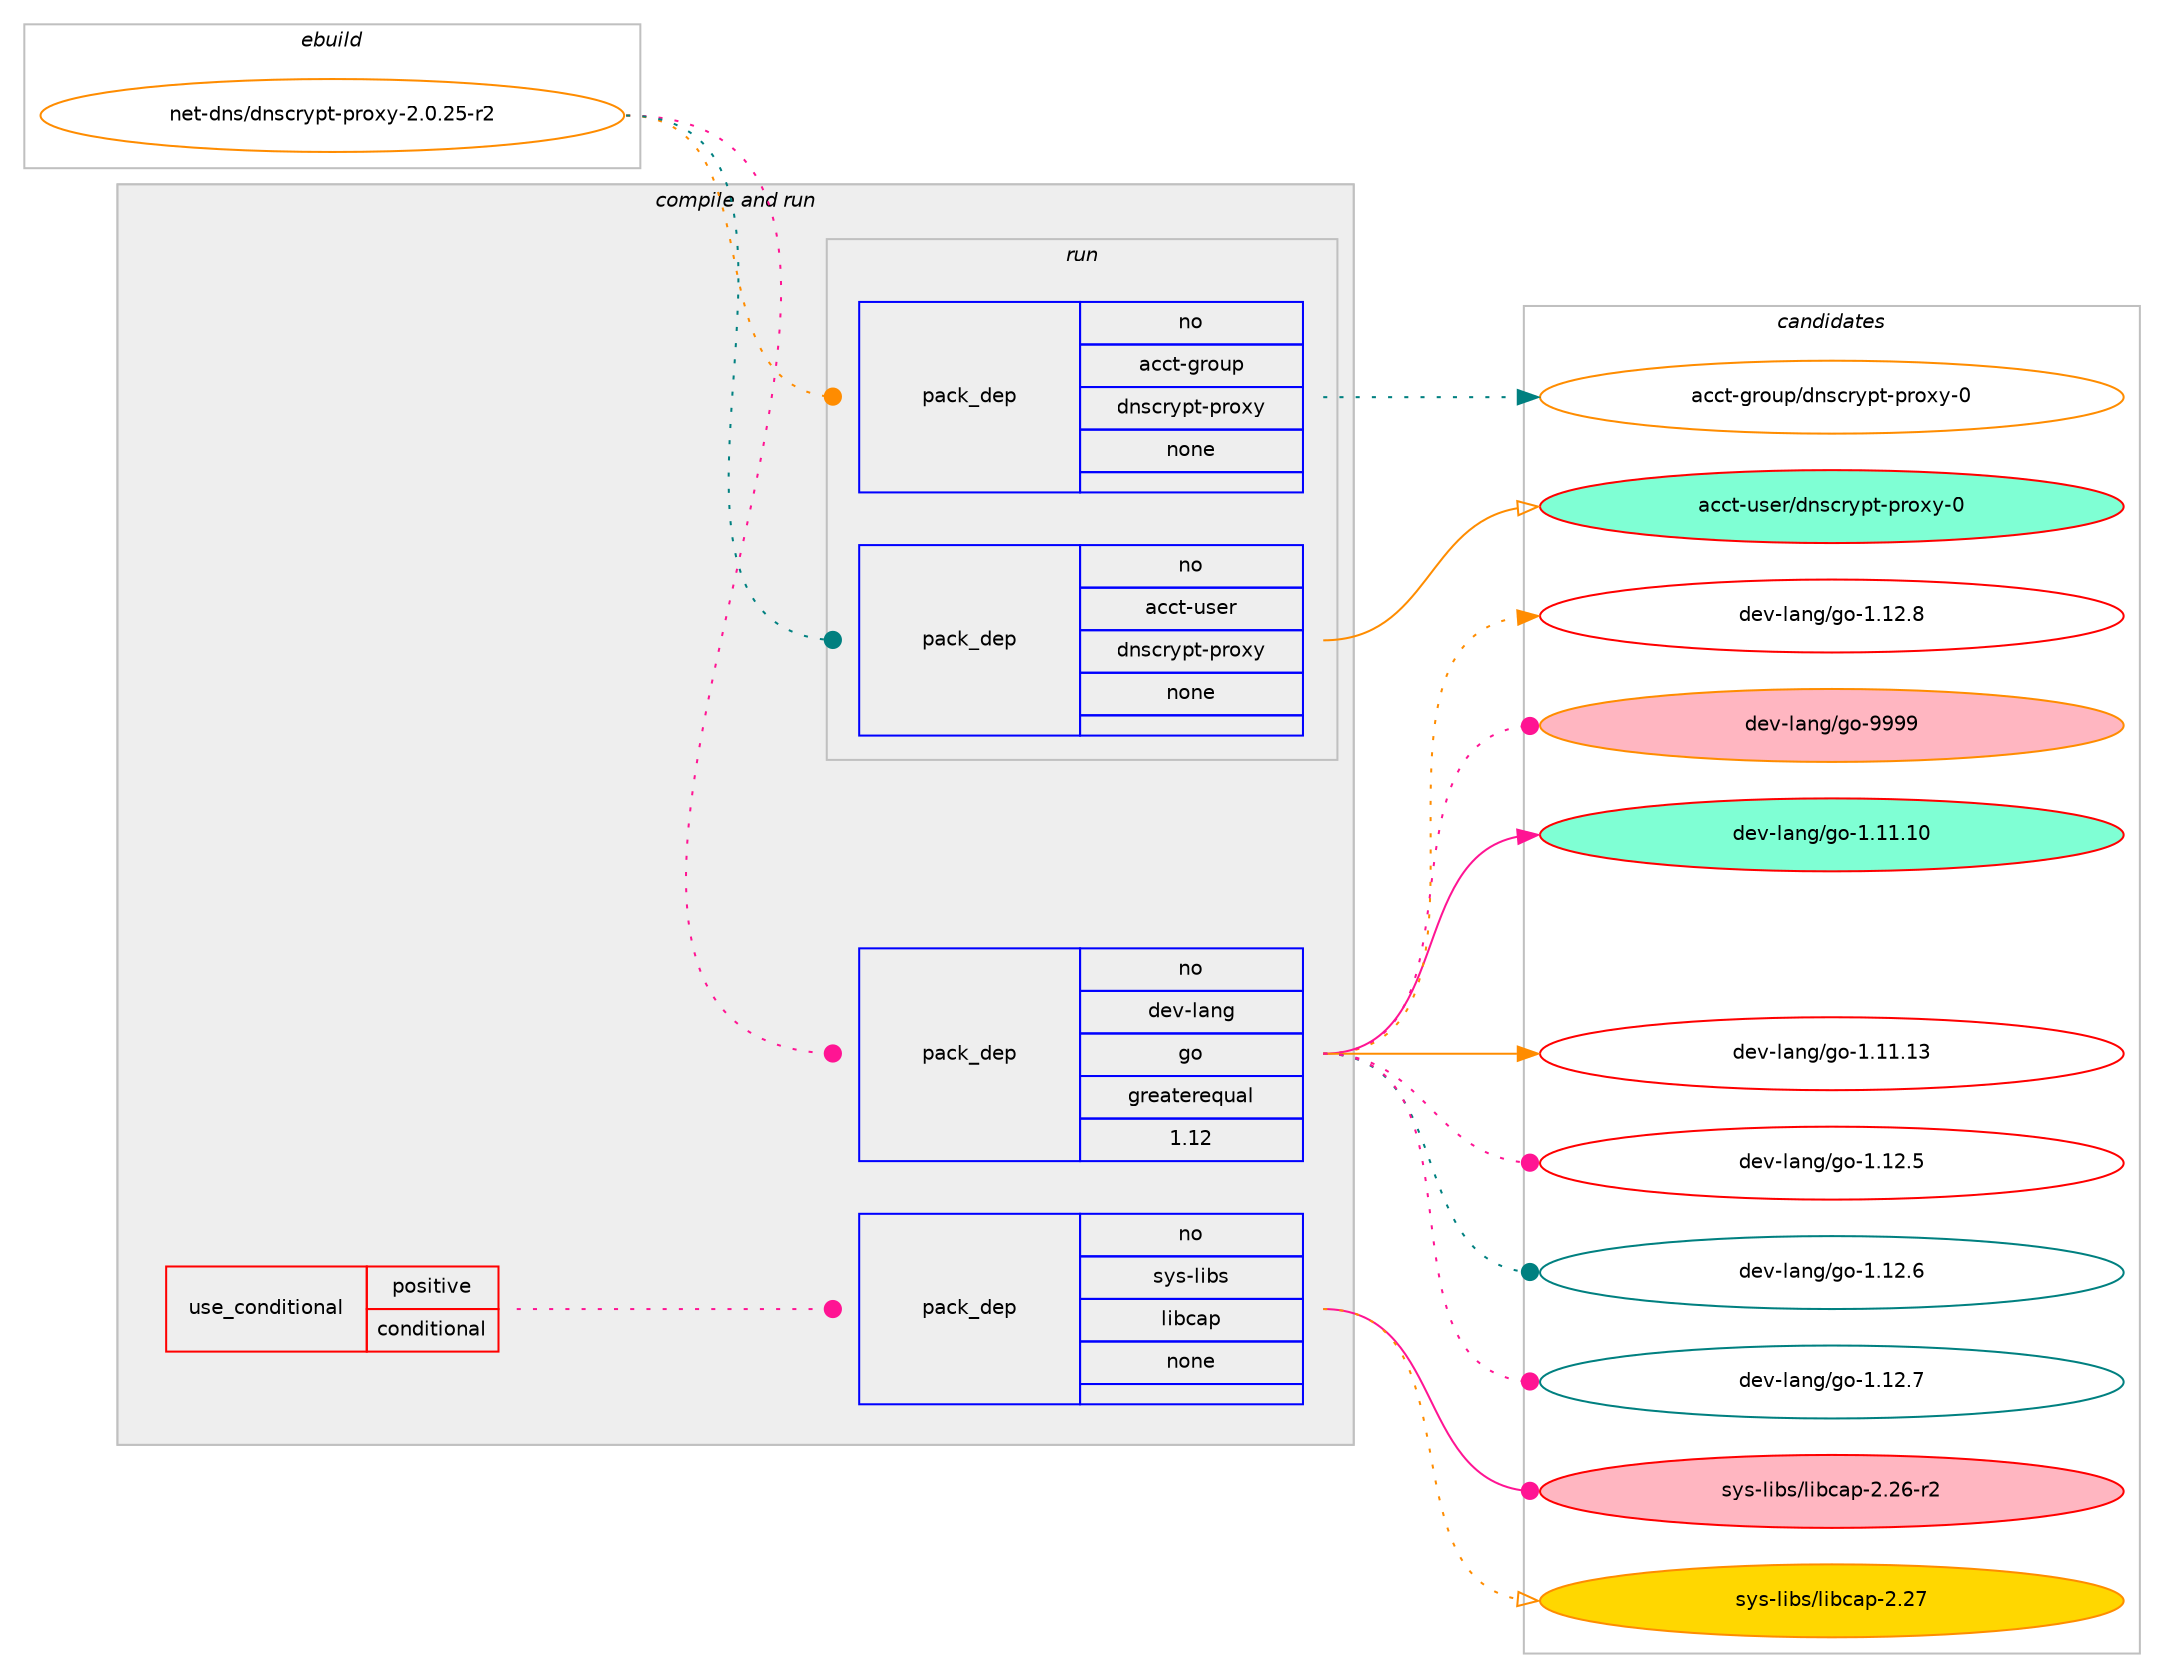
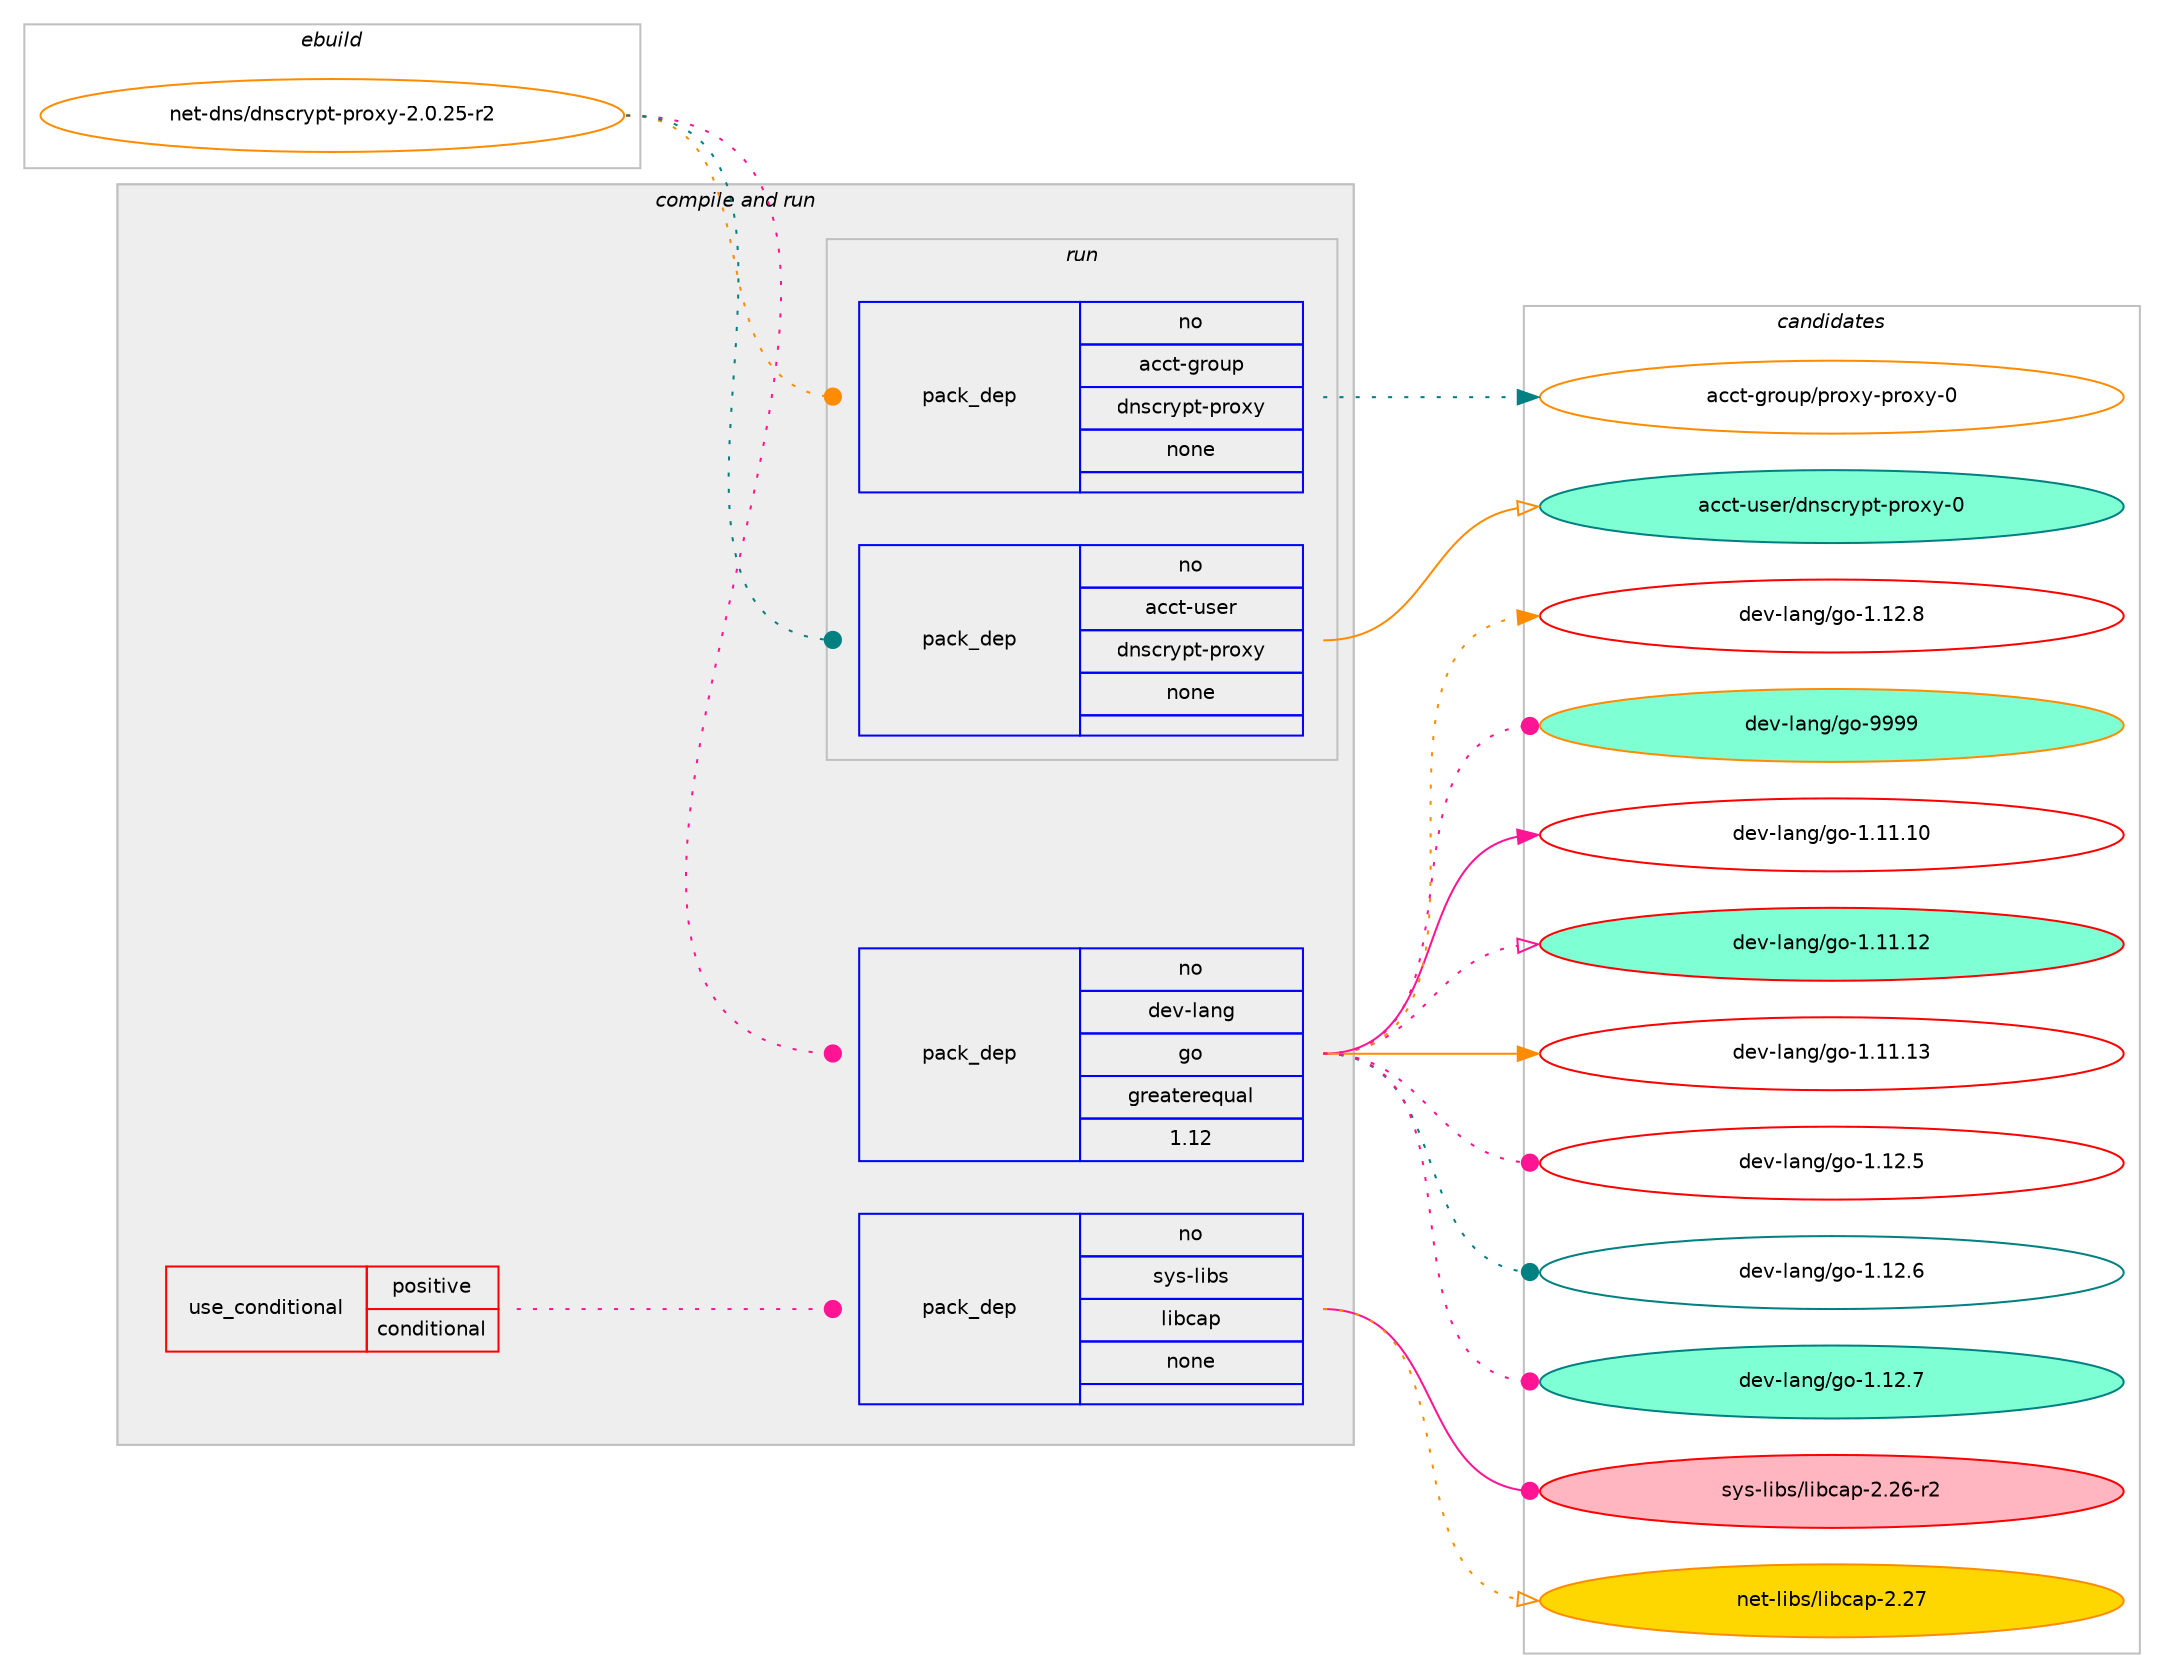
(1832, 397) -> (1832, 397)
(1832, 507) -> (1832, 507)
(1832, 725) -> (1832, 725)
(1832, 835) -> (1832, 835)
none -> (1832, 944)
(1832, 1382) -> (1832, 1382)
(1832, 1601) -> (1832, 1601)
